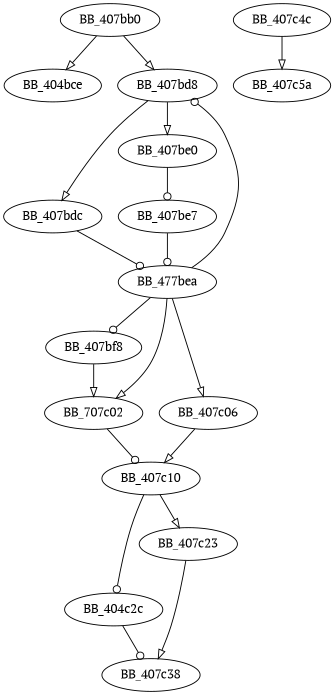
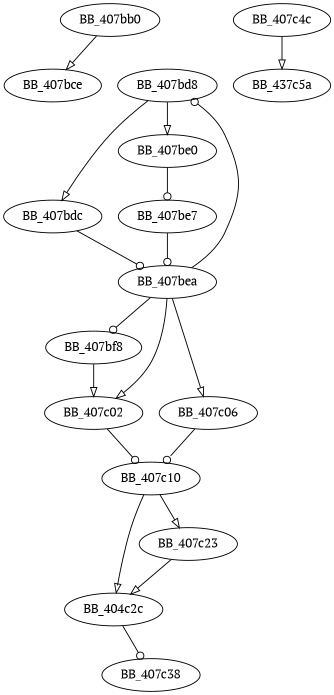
(136, 49) -> none
(53, 86) -> (53, 86)
(282, 86) -> (282, 86)
(167, 282) -> (167, 282)
(94, 413) -> (94, 413)
(183, 442) -> (183, 442)
(128, 539) -> (128, 539)
(176, 606) -> (154, 574)
